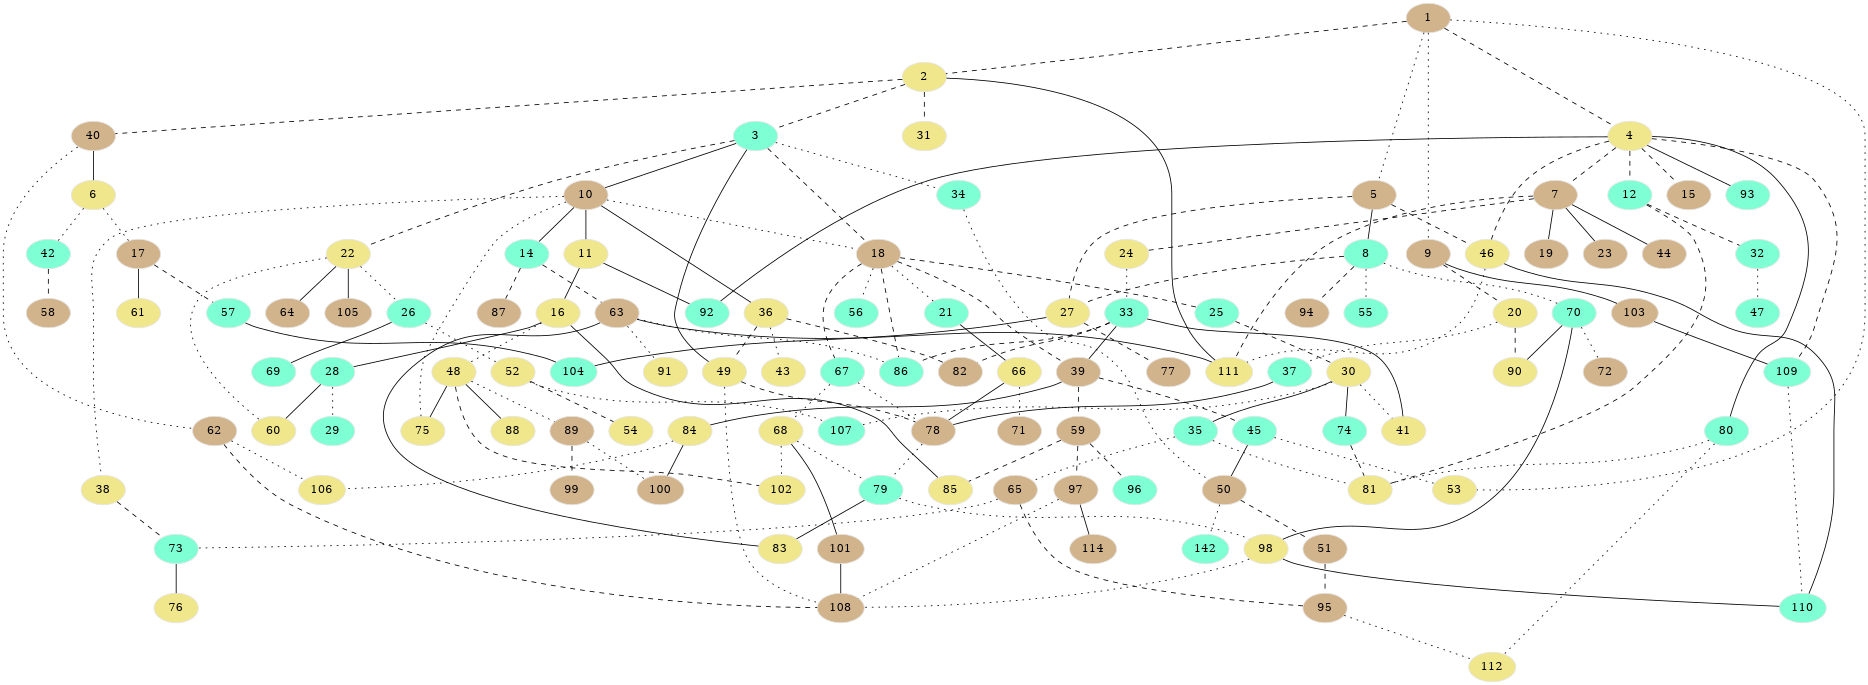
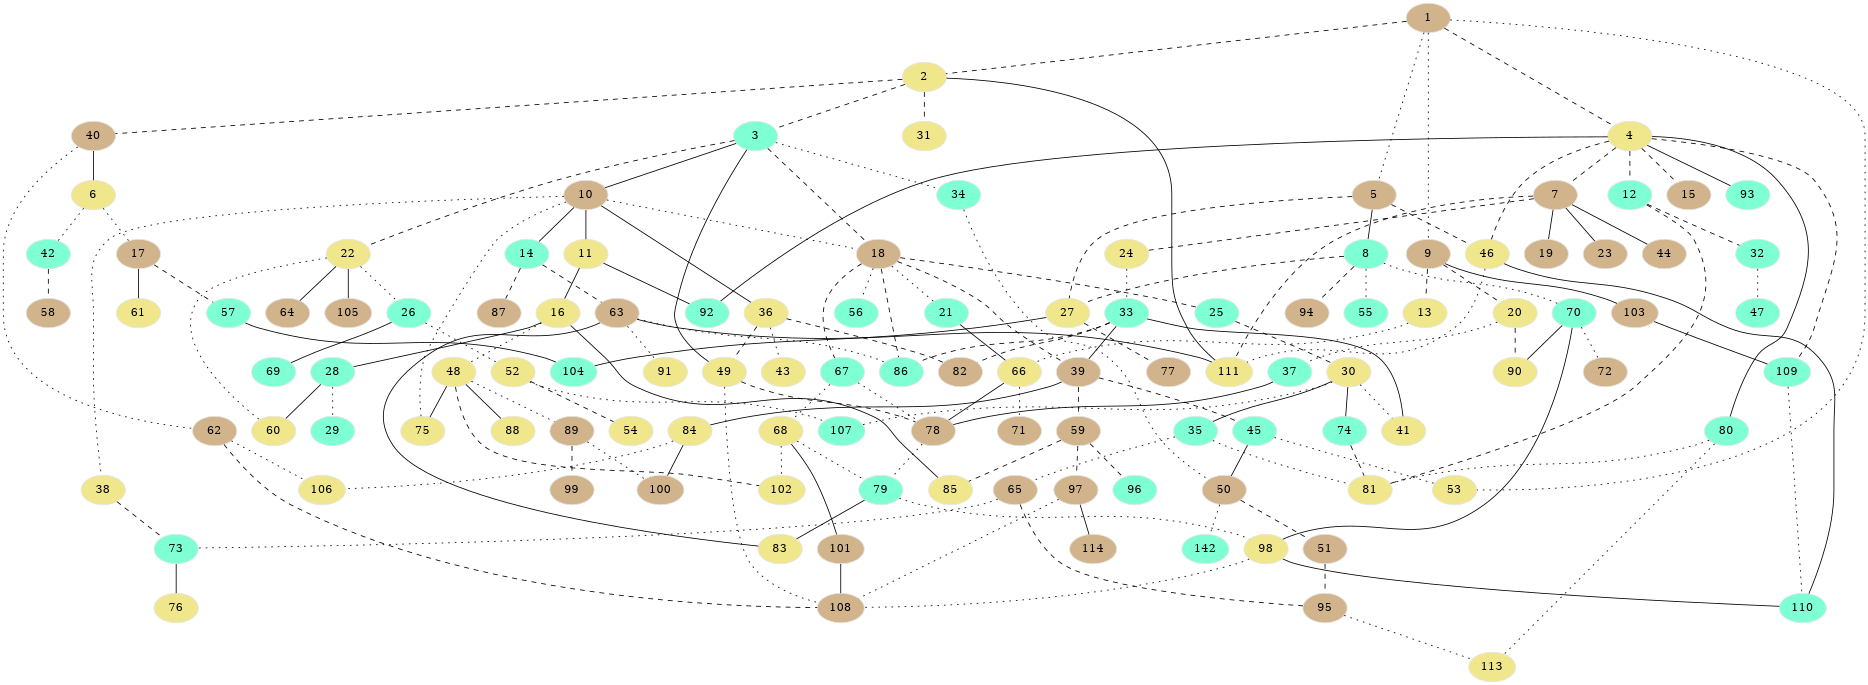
none -> (1425, 313)
(1492, 667) -> (1492, 667)
